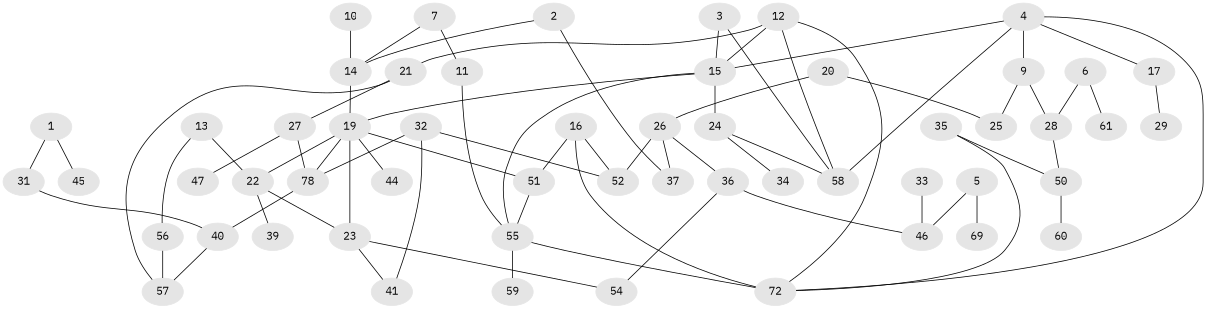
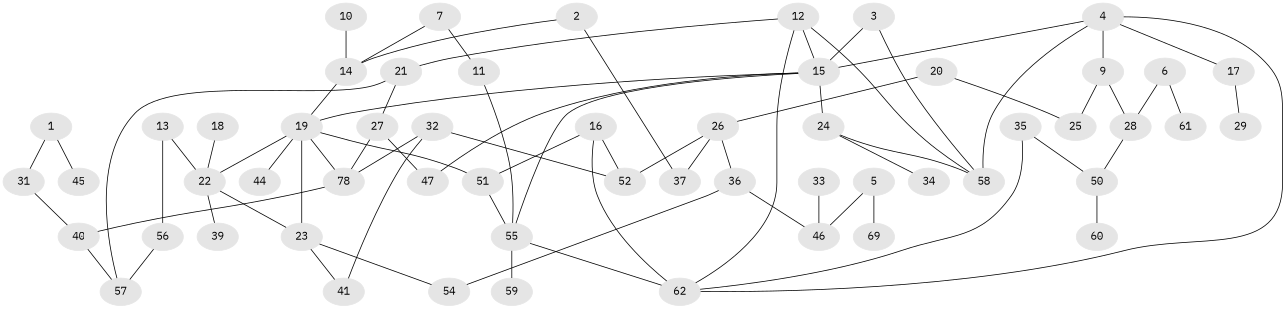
none -> (574, 103)
none -> (218, 127)
(775, 292) -> (680, 292)
